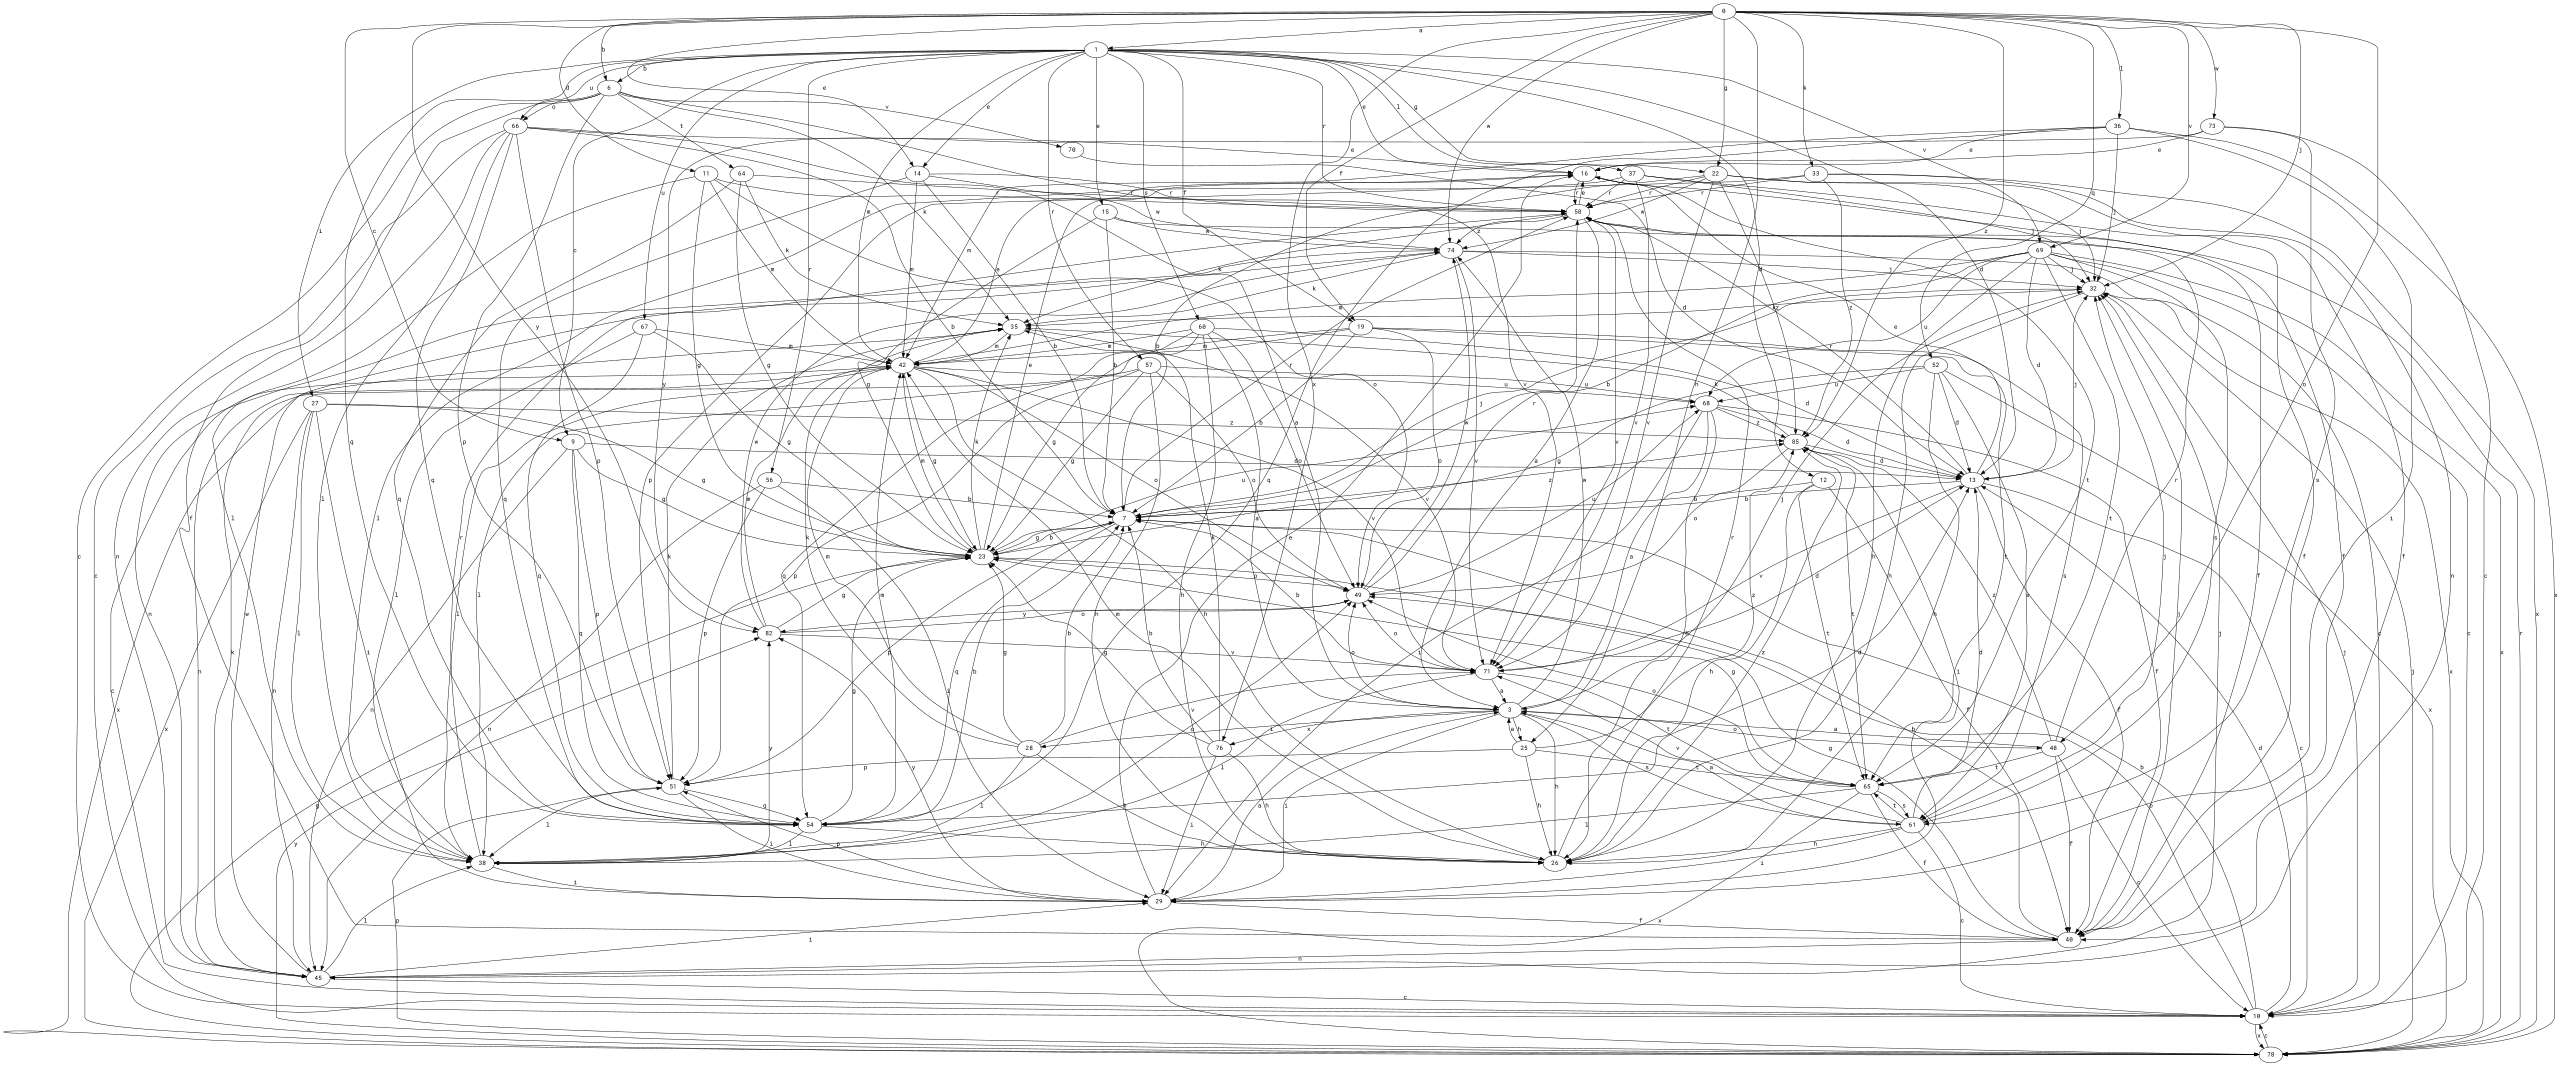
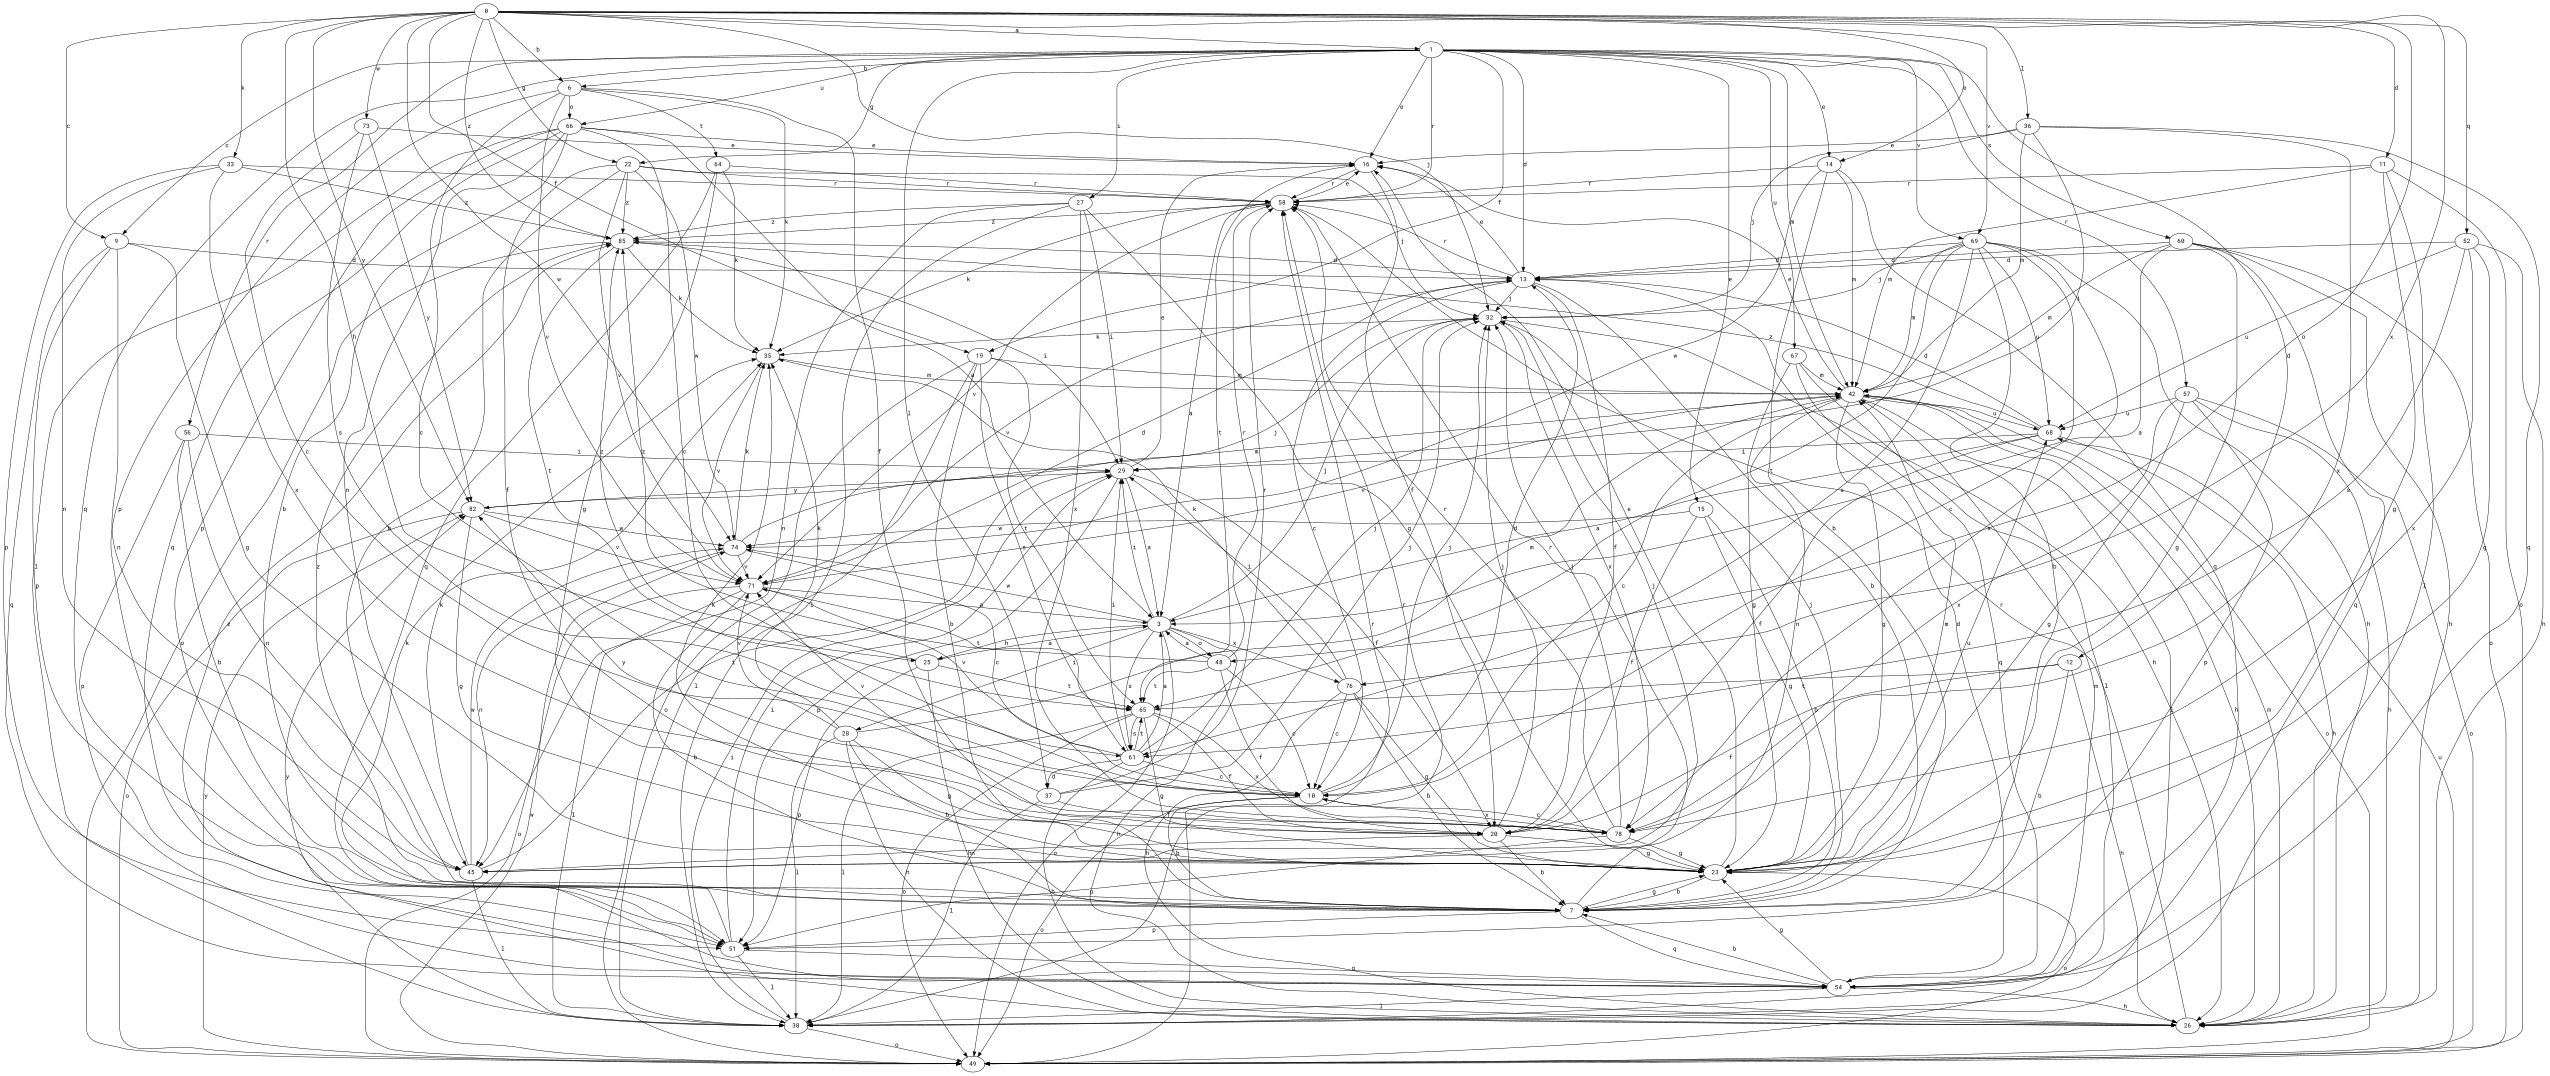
(1072, 150) -> none
(1531, 222) -> (954, 222)
(1979, 668) -> (1080, 766)
(2069, 940) -> (1494, 834)
(1285, 997) -> (1331, 739)
